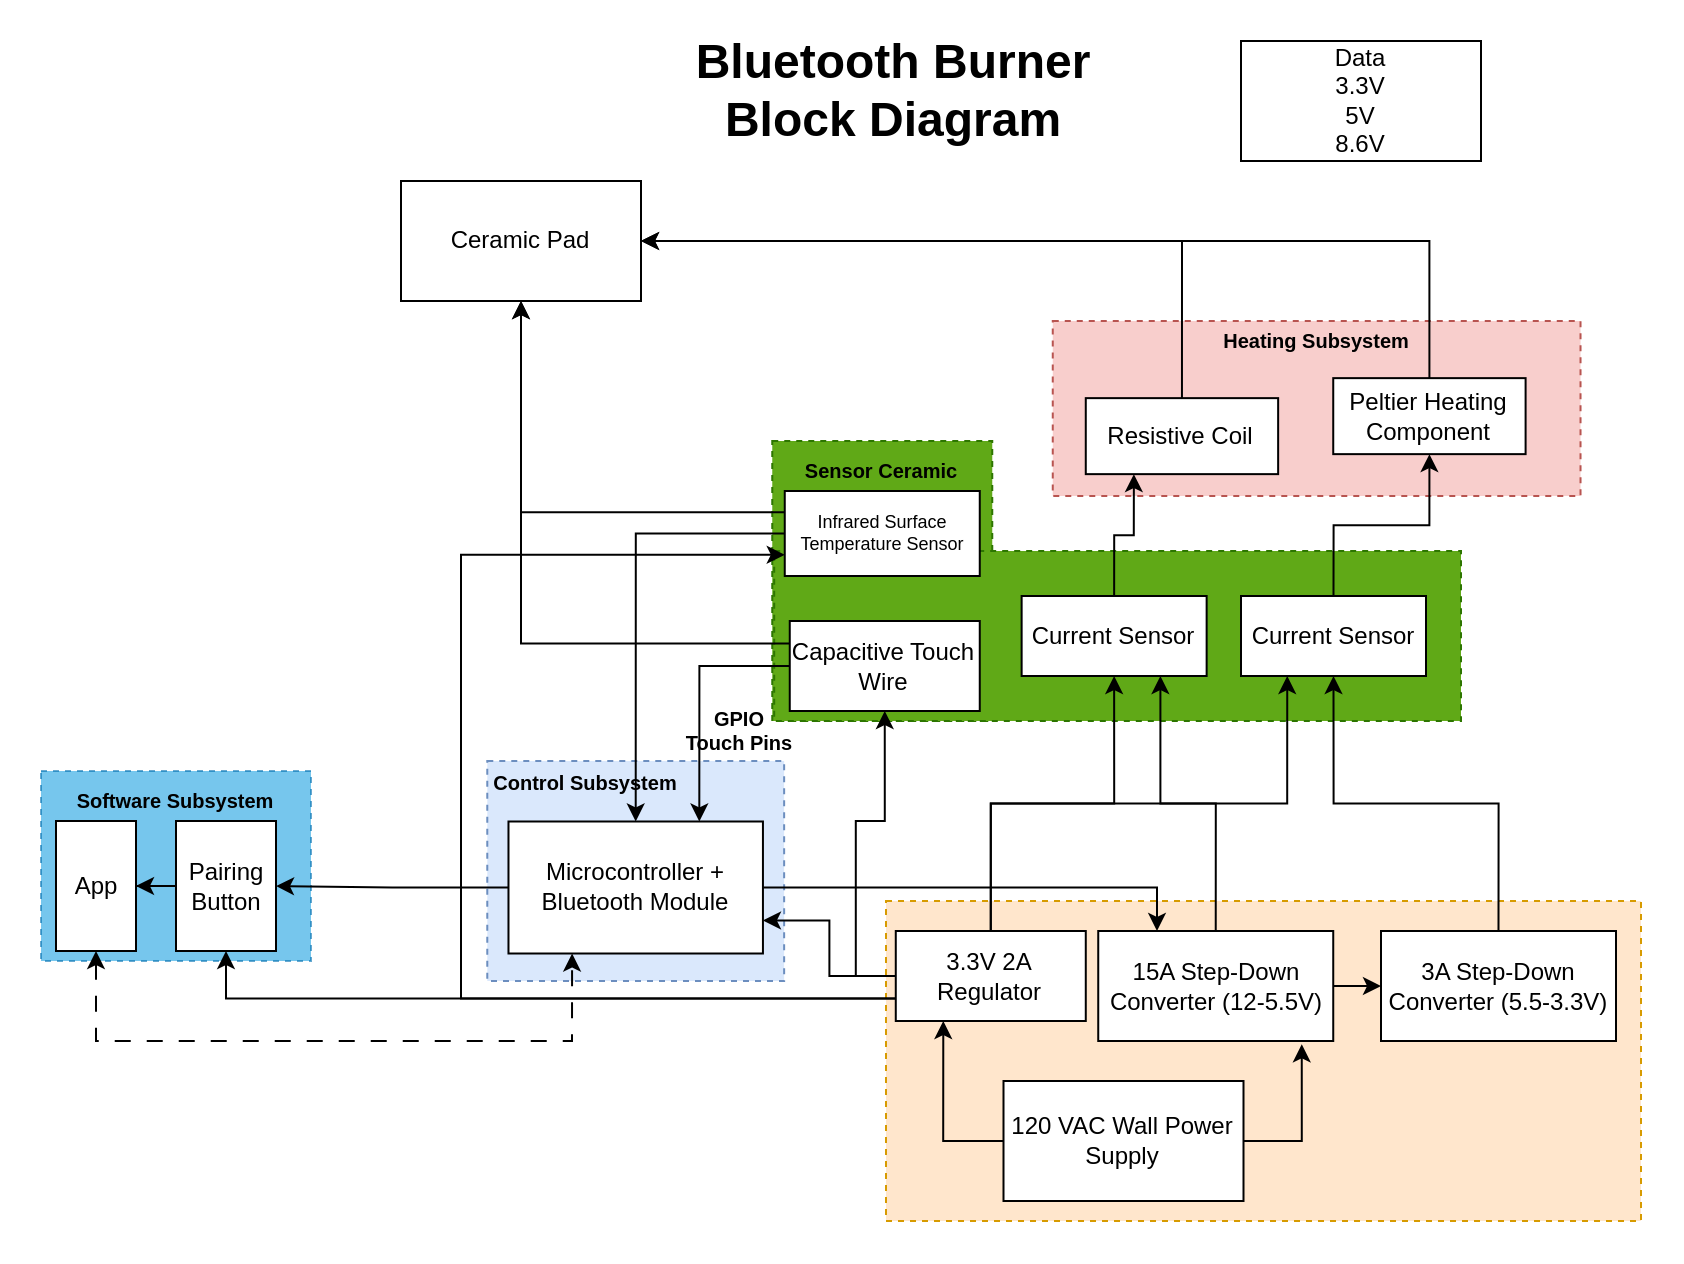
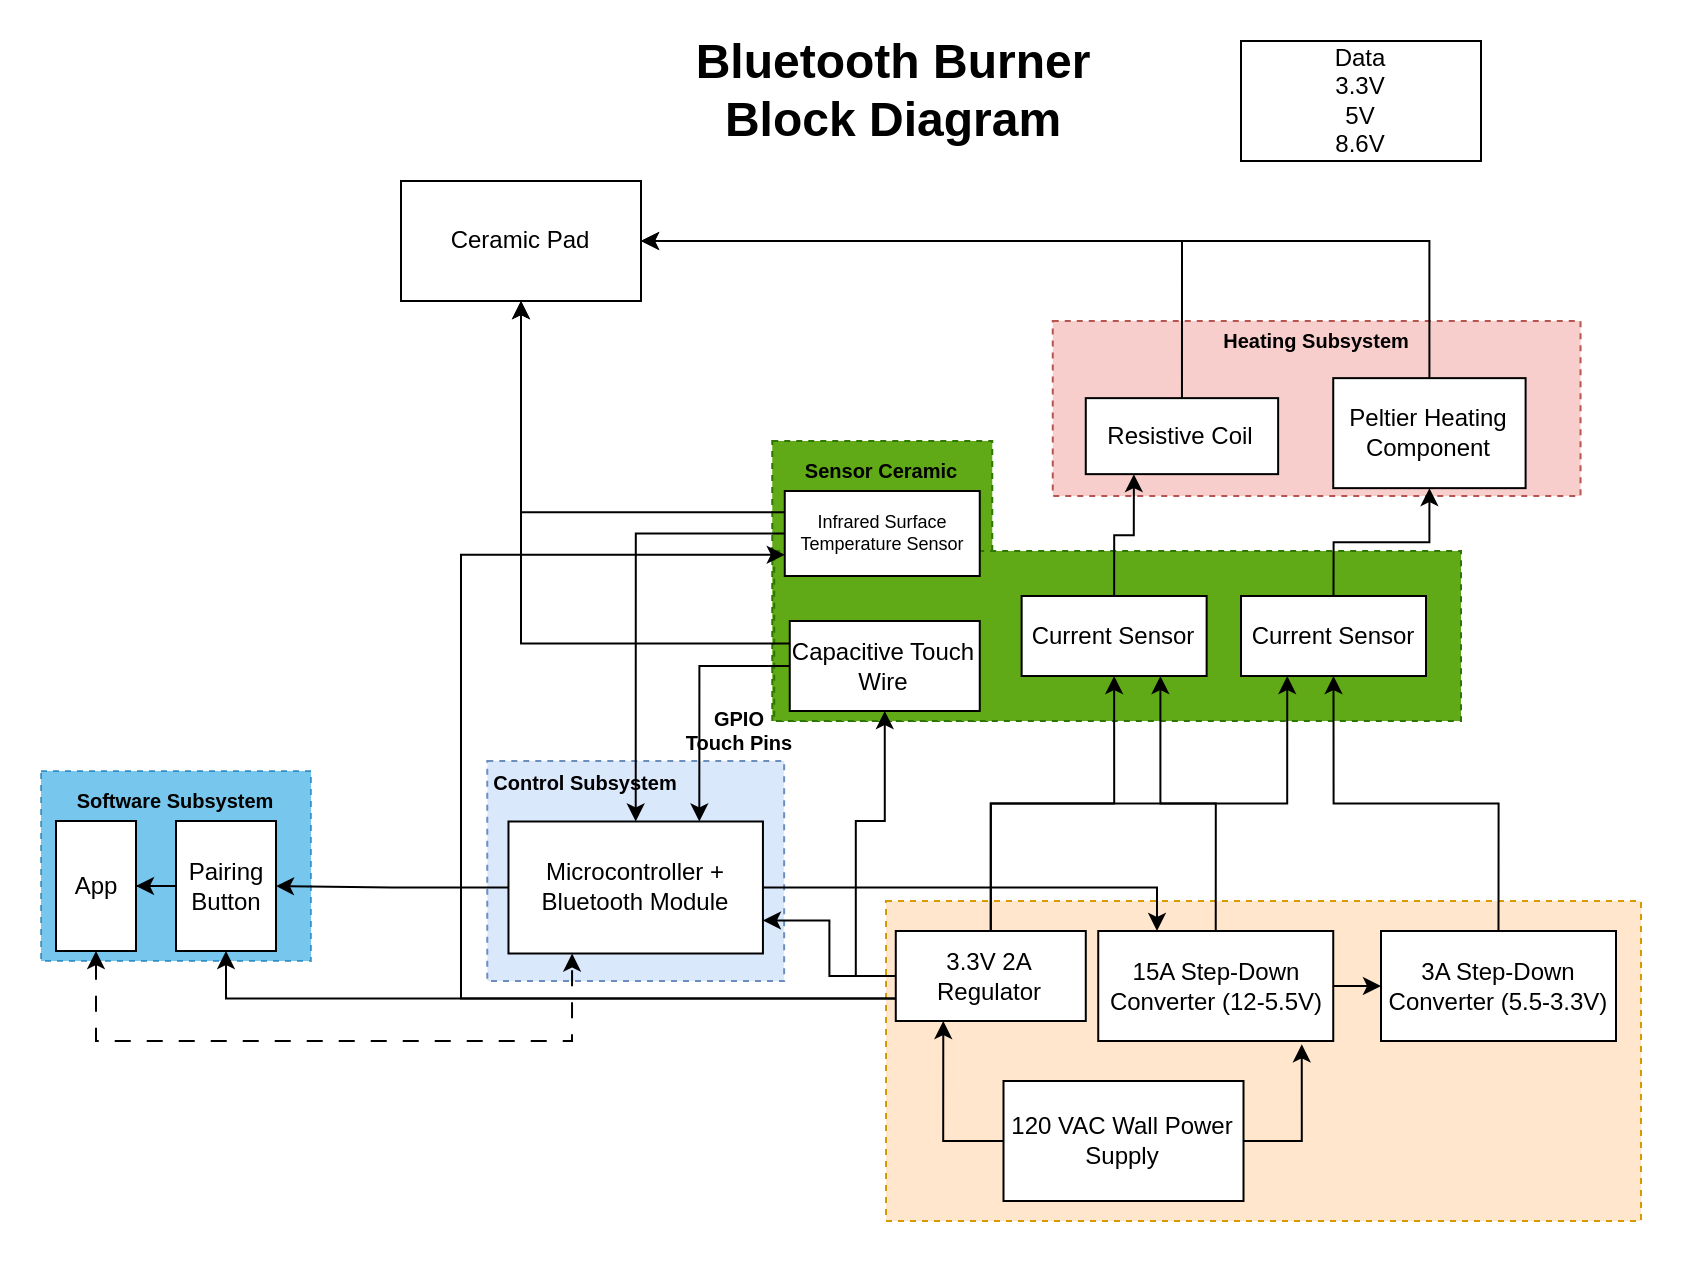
(1429, 416) -> (1429, 433)
